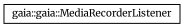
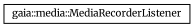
(92, 14) -> (97, 14)
